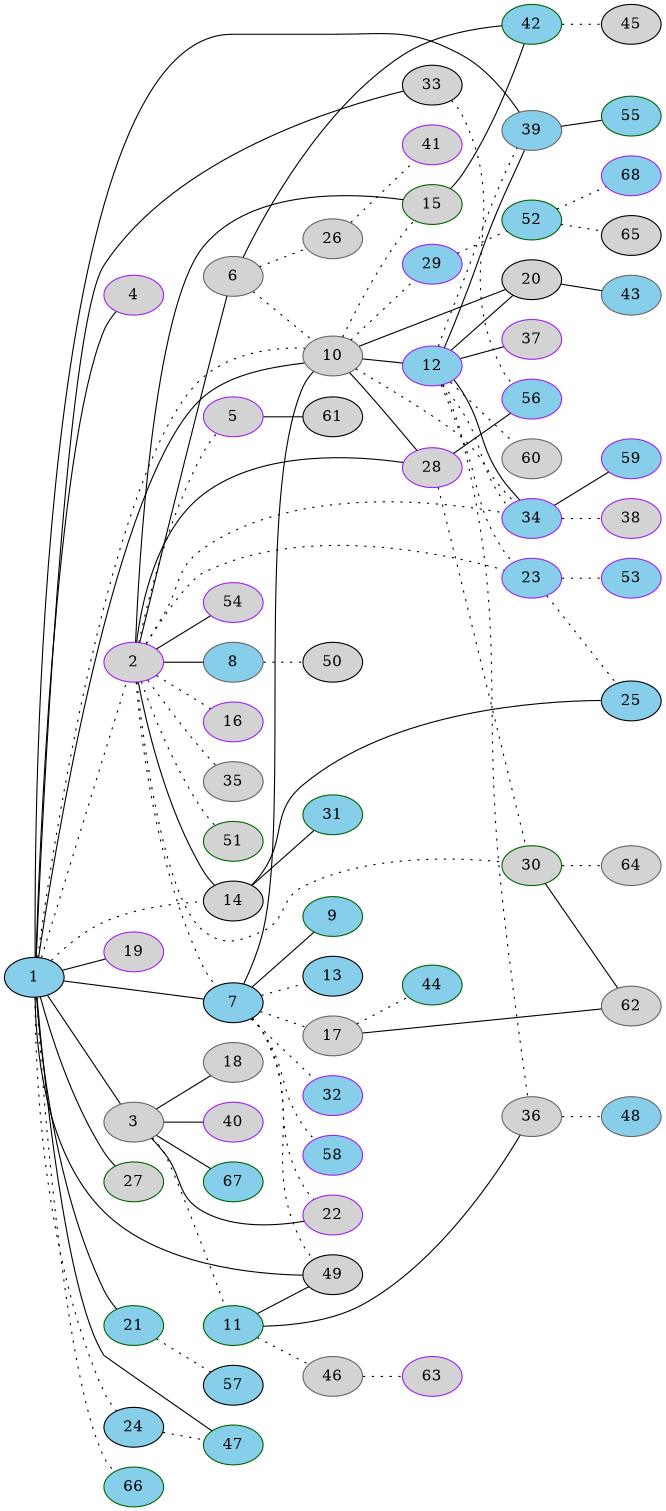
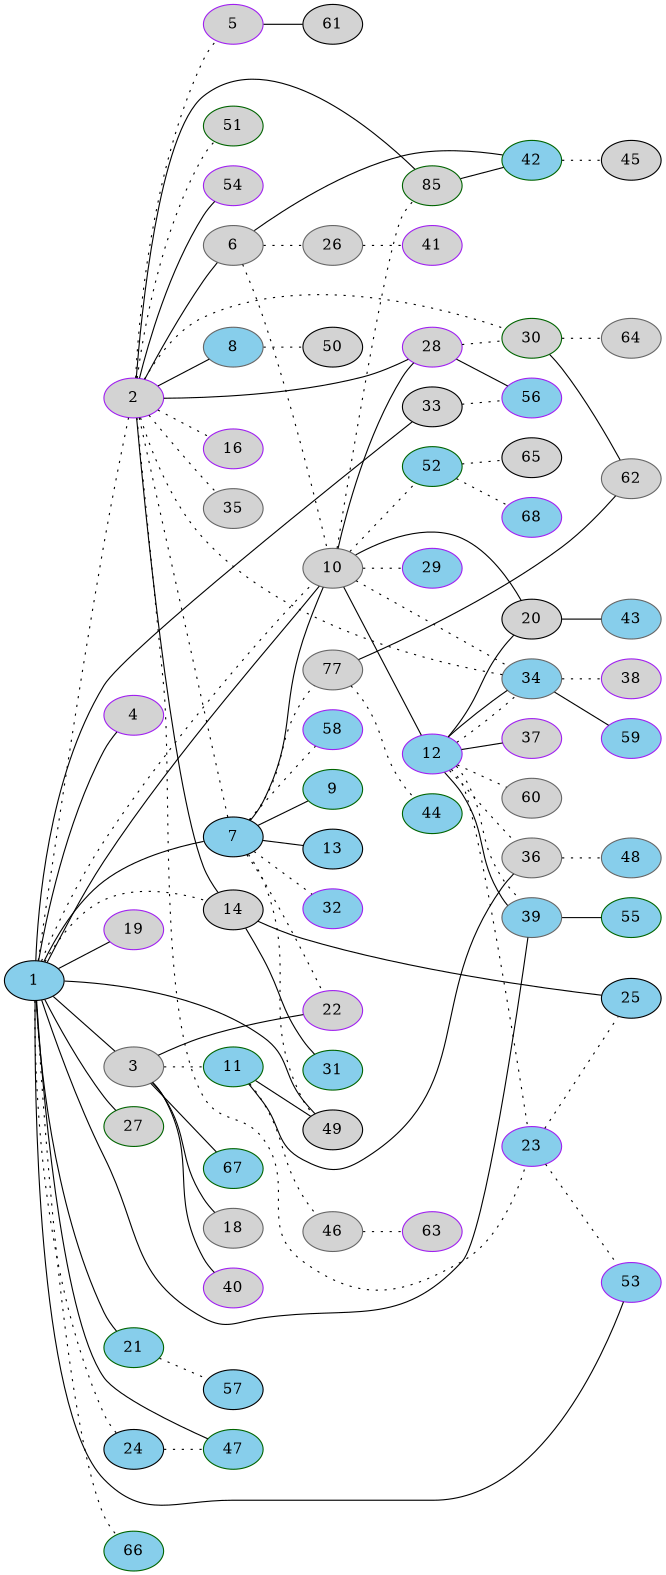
(432, 205) -> (432, 186)
(494, 237) -> (383, 517)
(532, 519) -> (532, 679)
(283, 989) -> (283, 843)
(333, 1036) -> (333, 670)
none -> (166, 1505)
